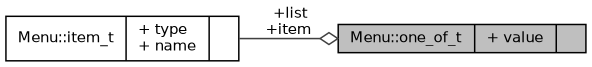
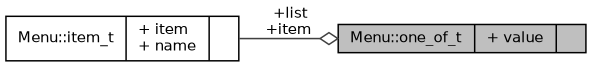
(163, 30) -> (163, 30)
